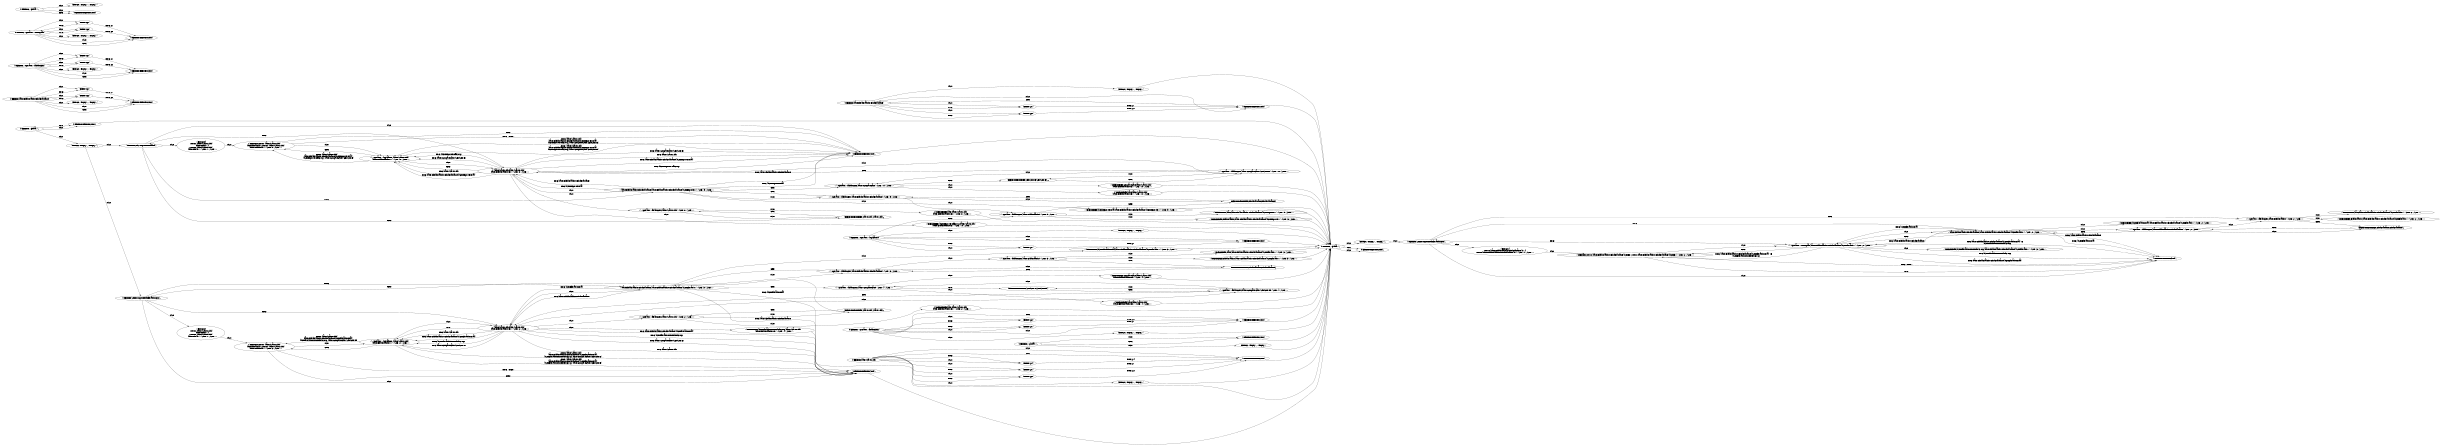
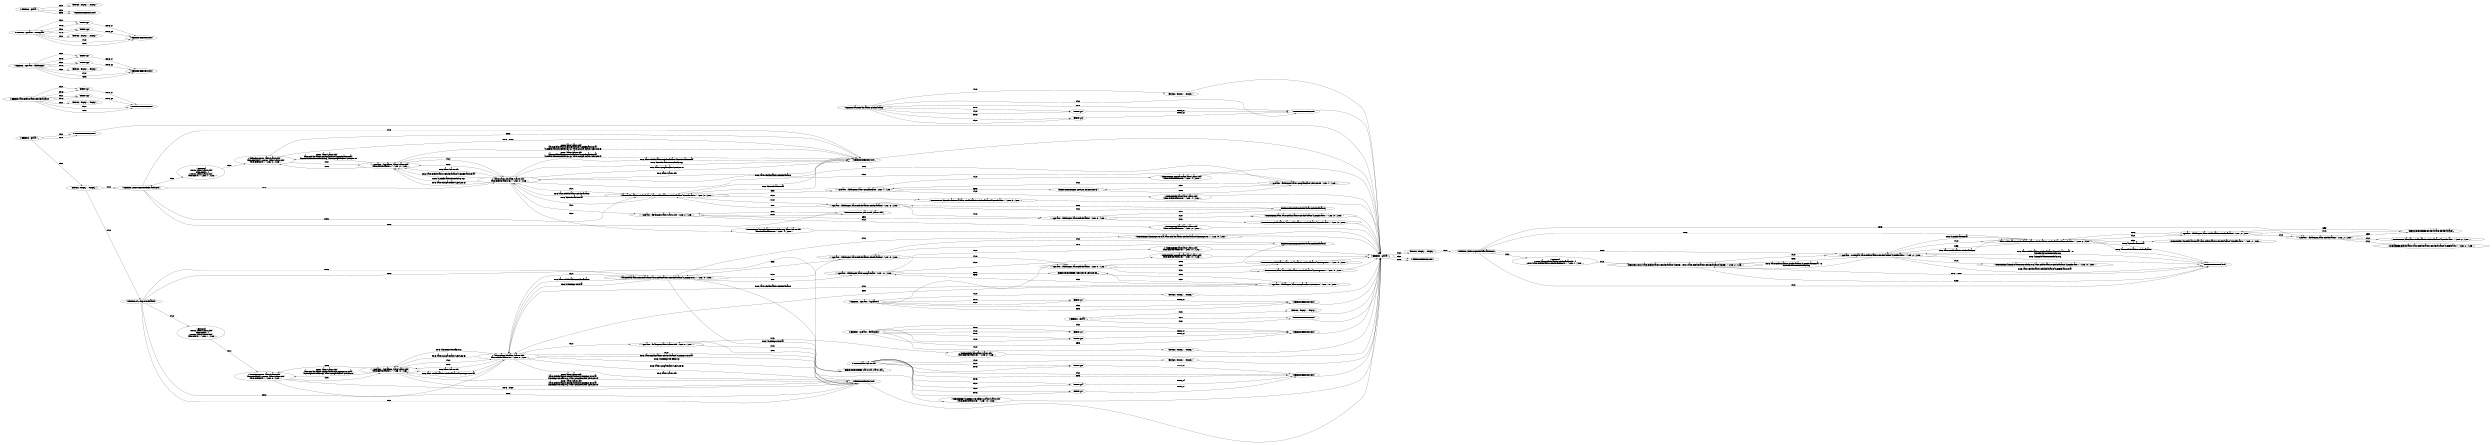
none -> (870, 218)
